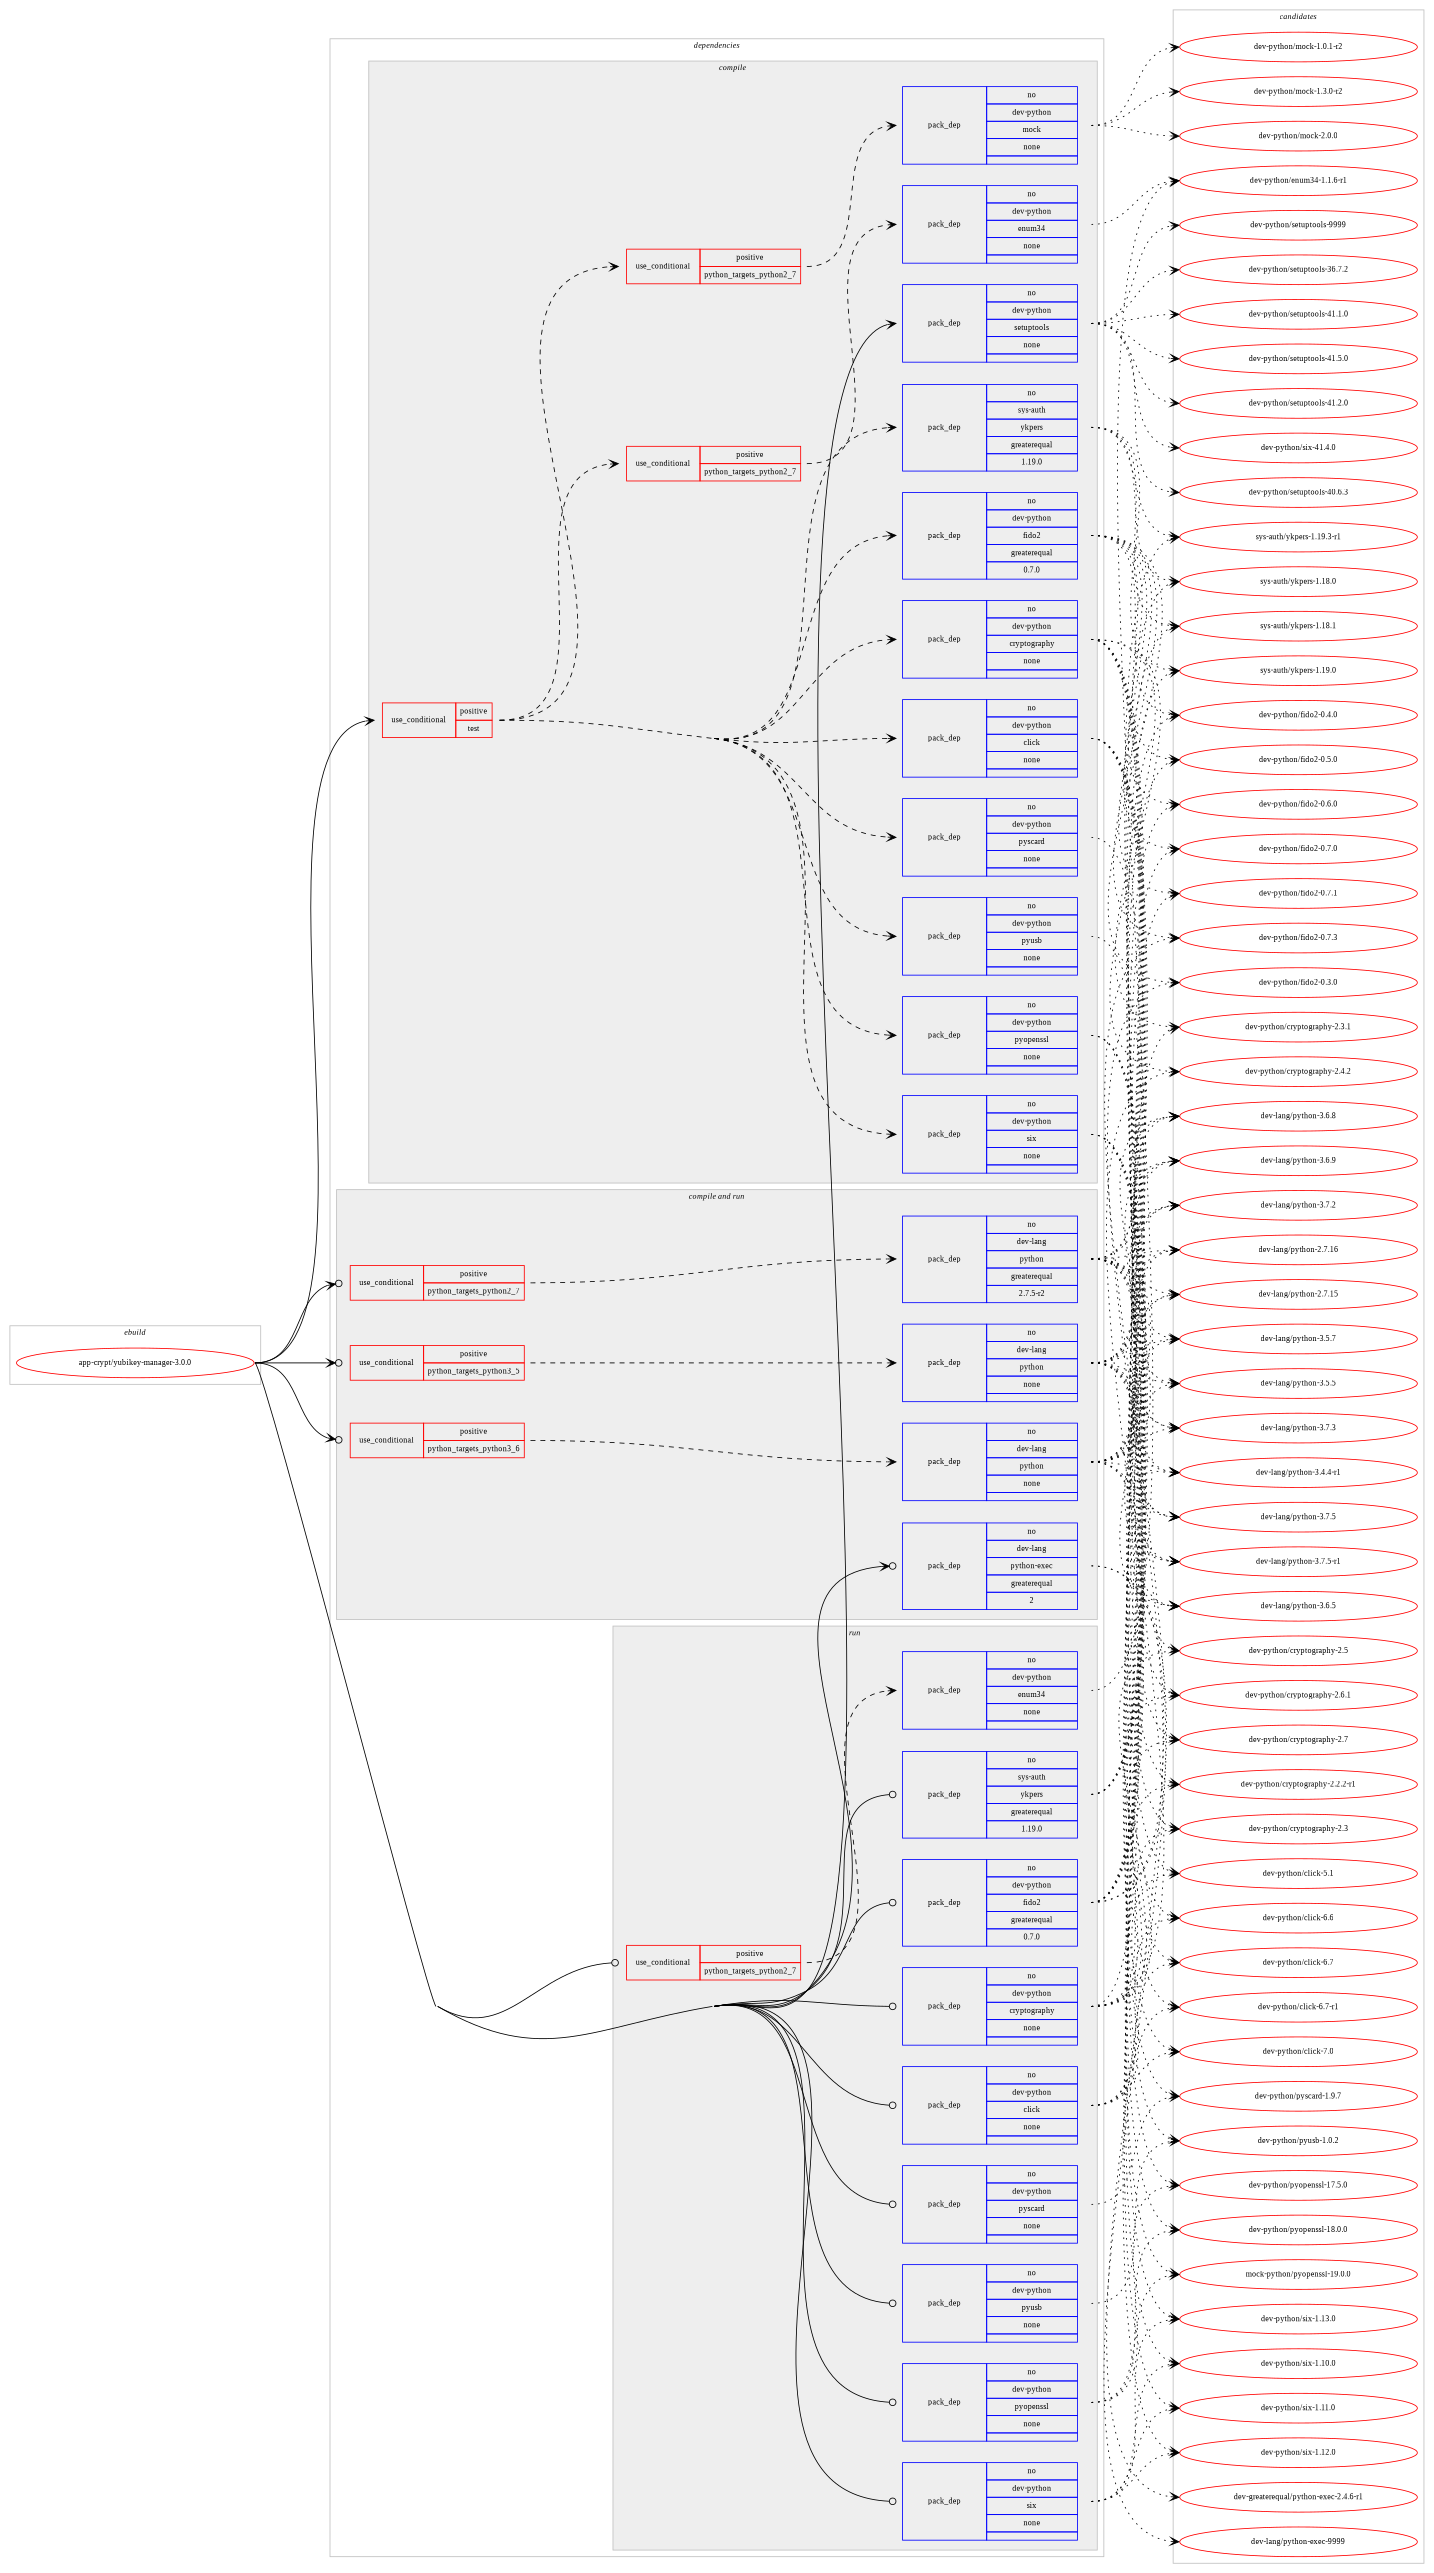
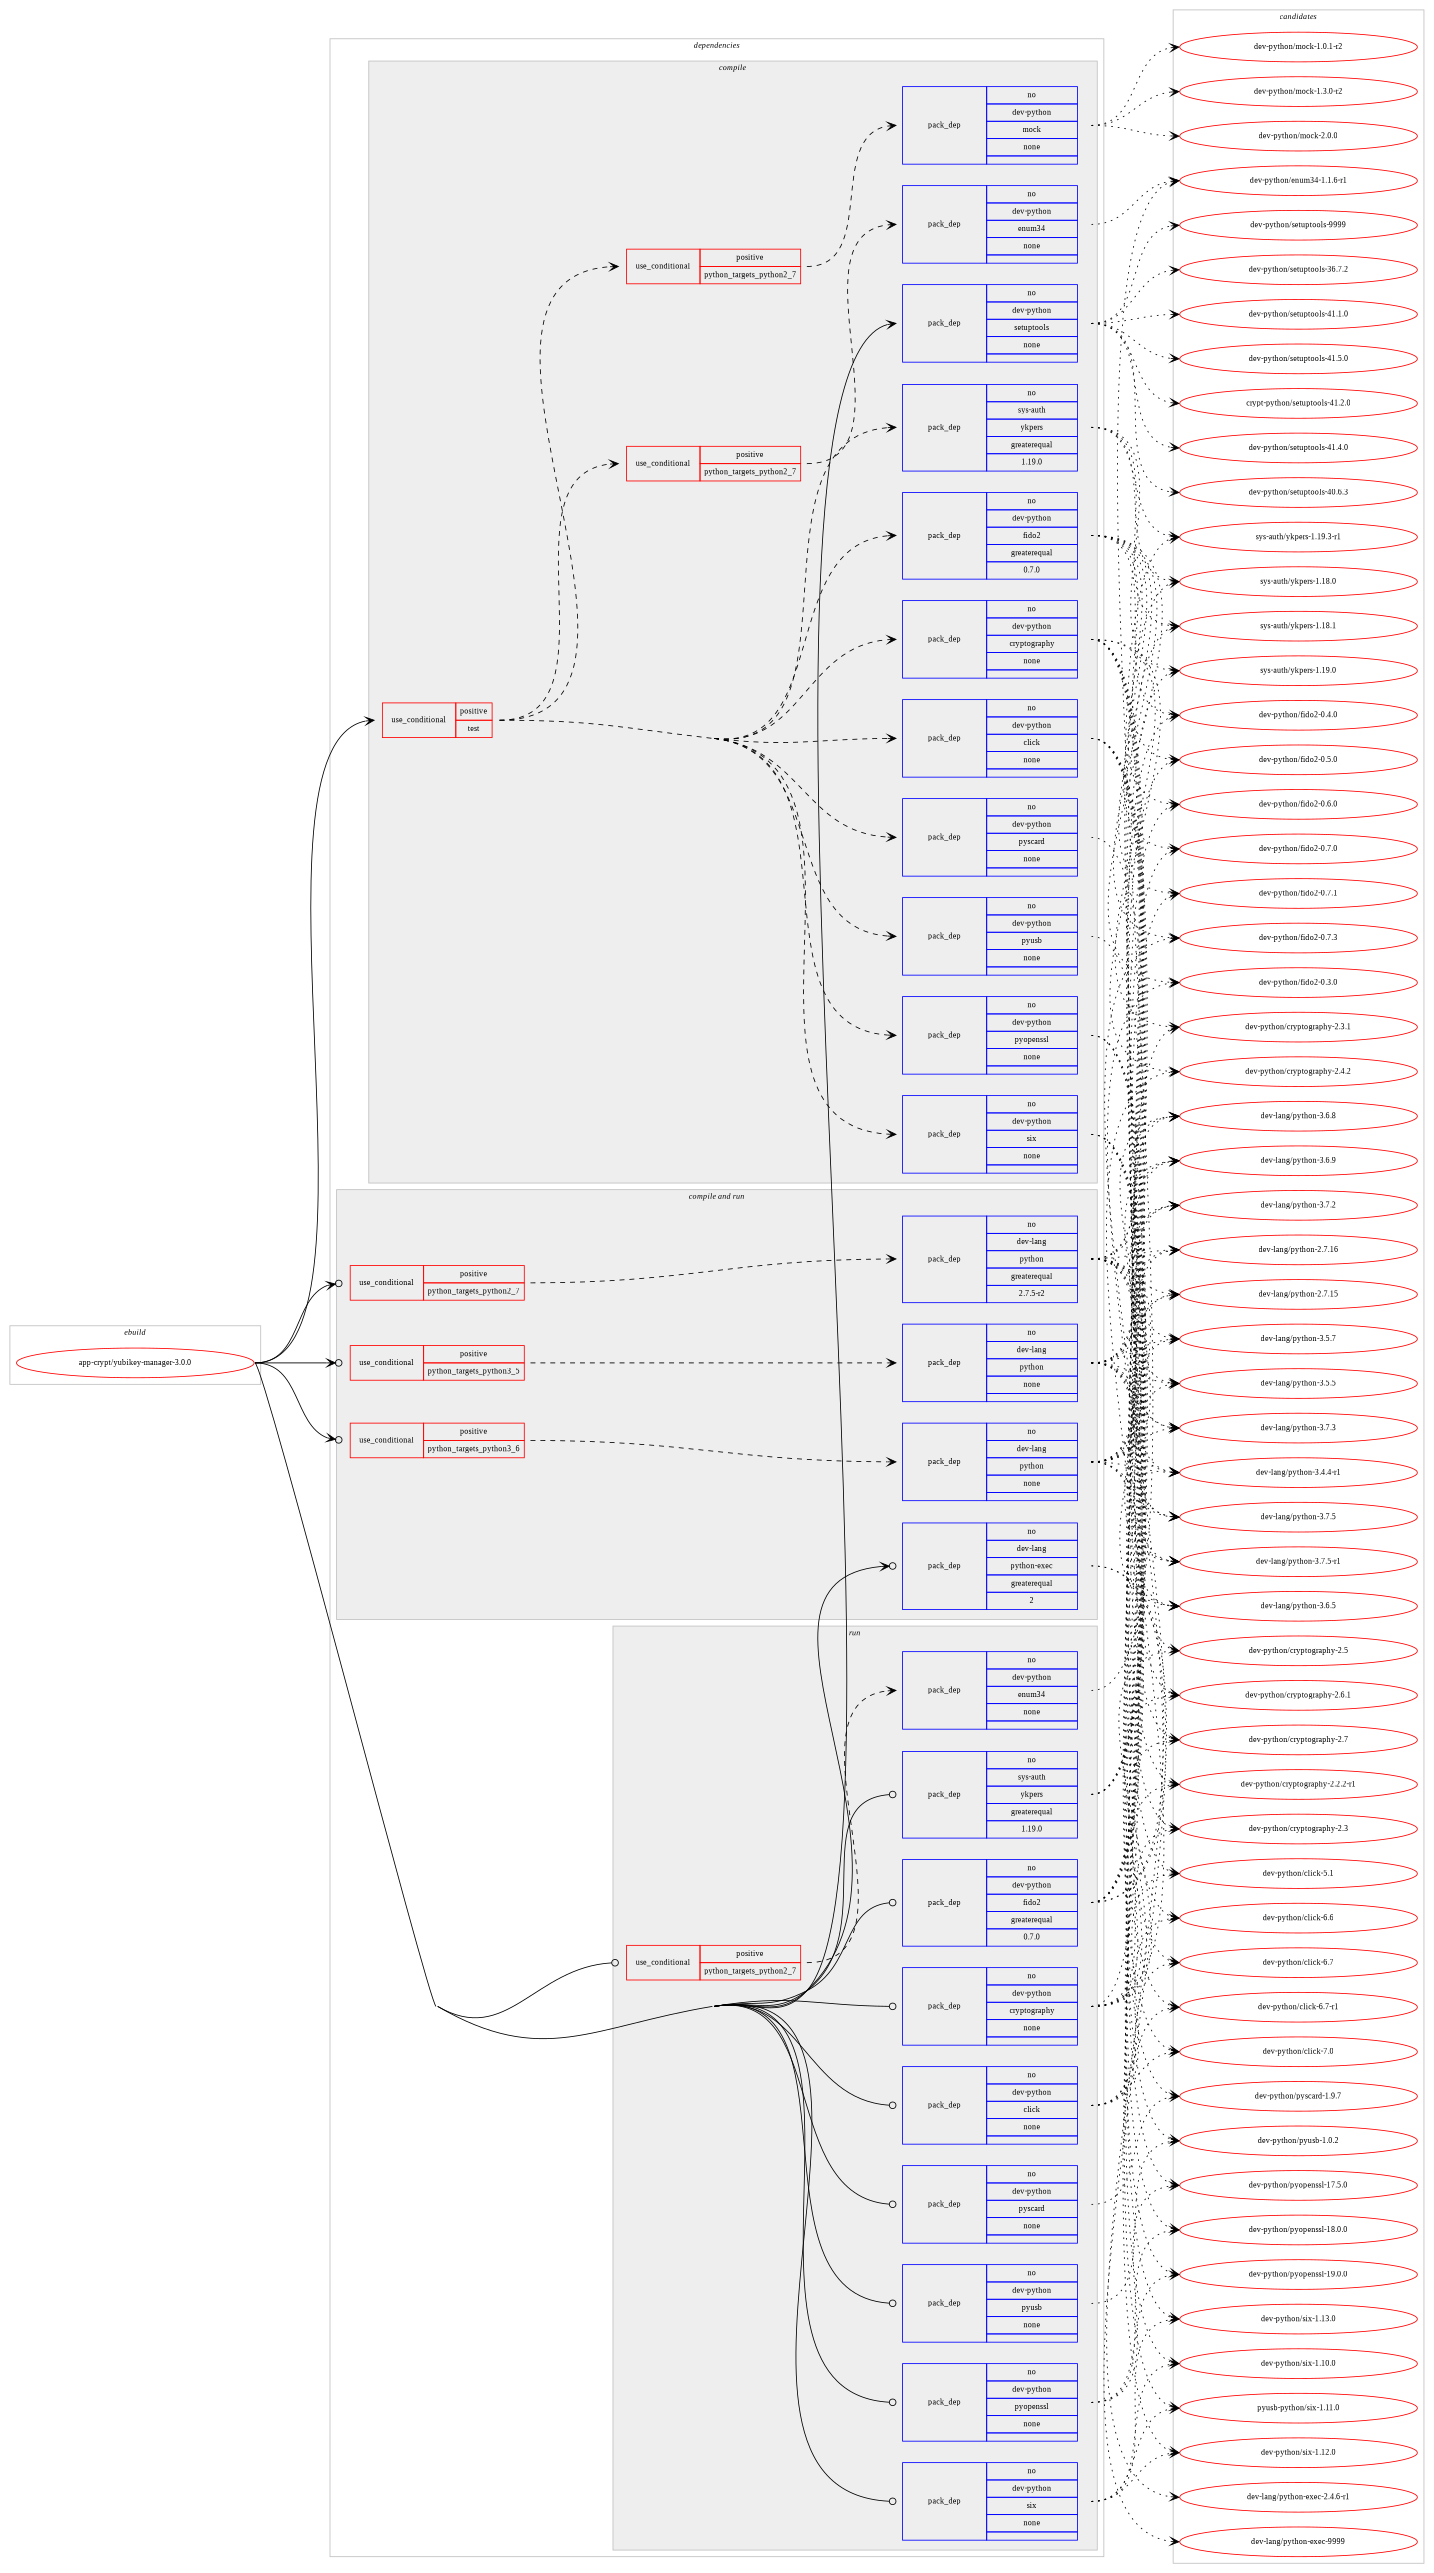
(1299, 403) -> (1299, 403)
(1299, 448) -> (1299, 448)
(1299, 2275) -> (1299, 2275)
(1299, 2408) -> (1299, 2408)
(1299, 2497) -> (1299, 2497)
